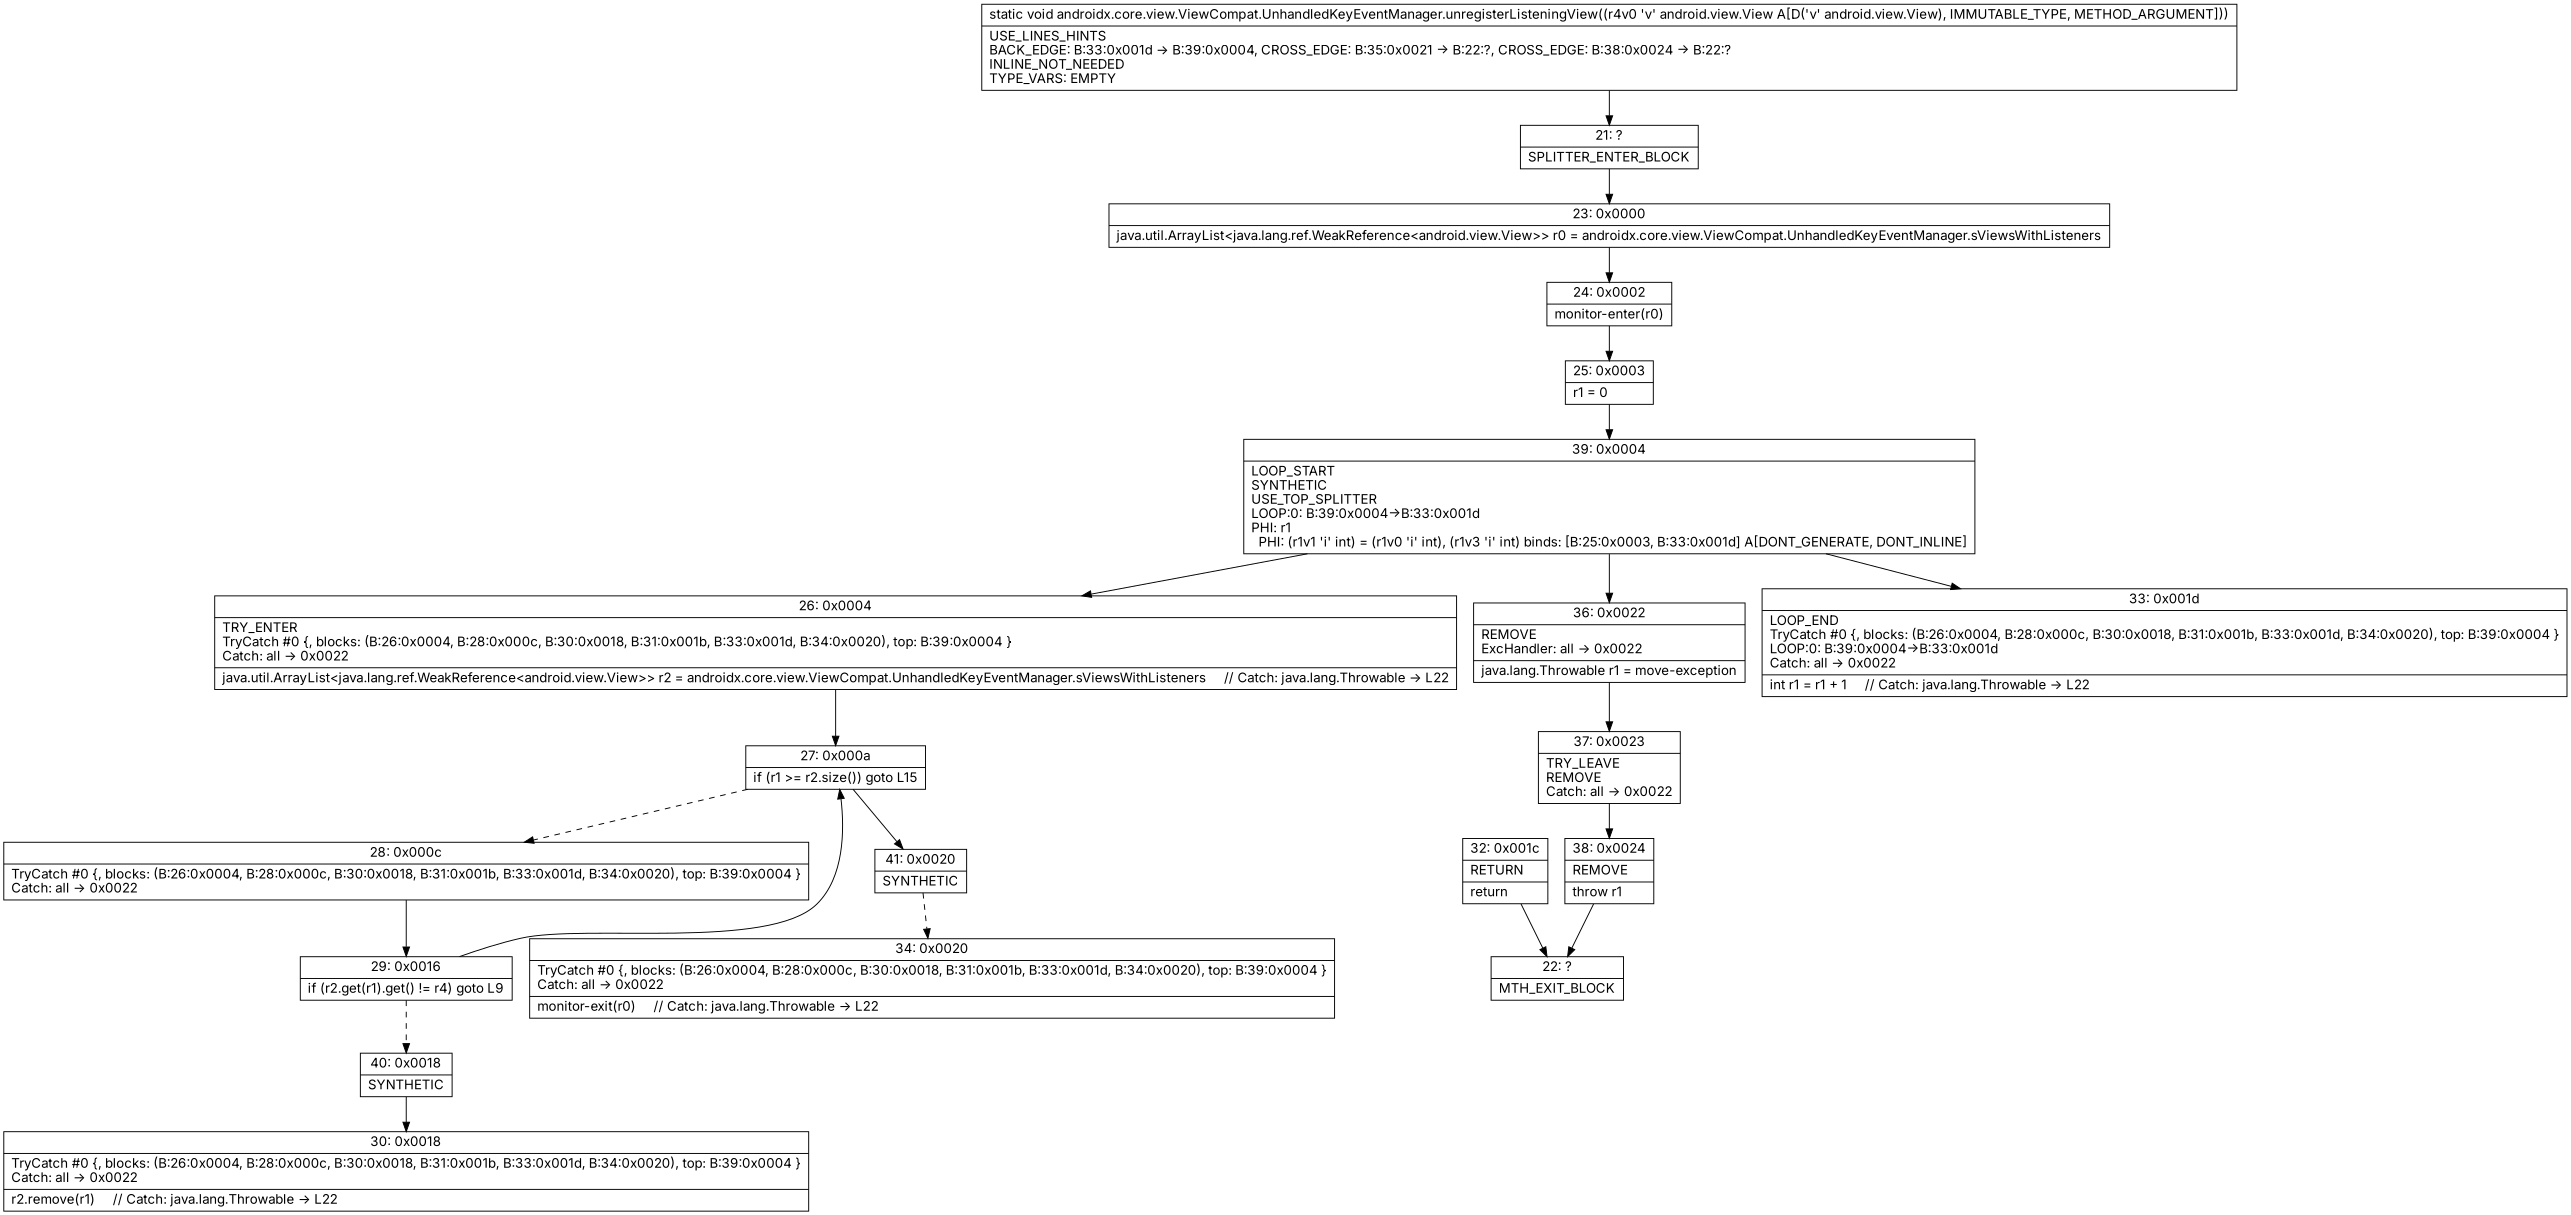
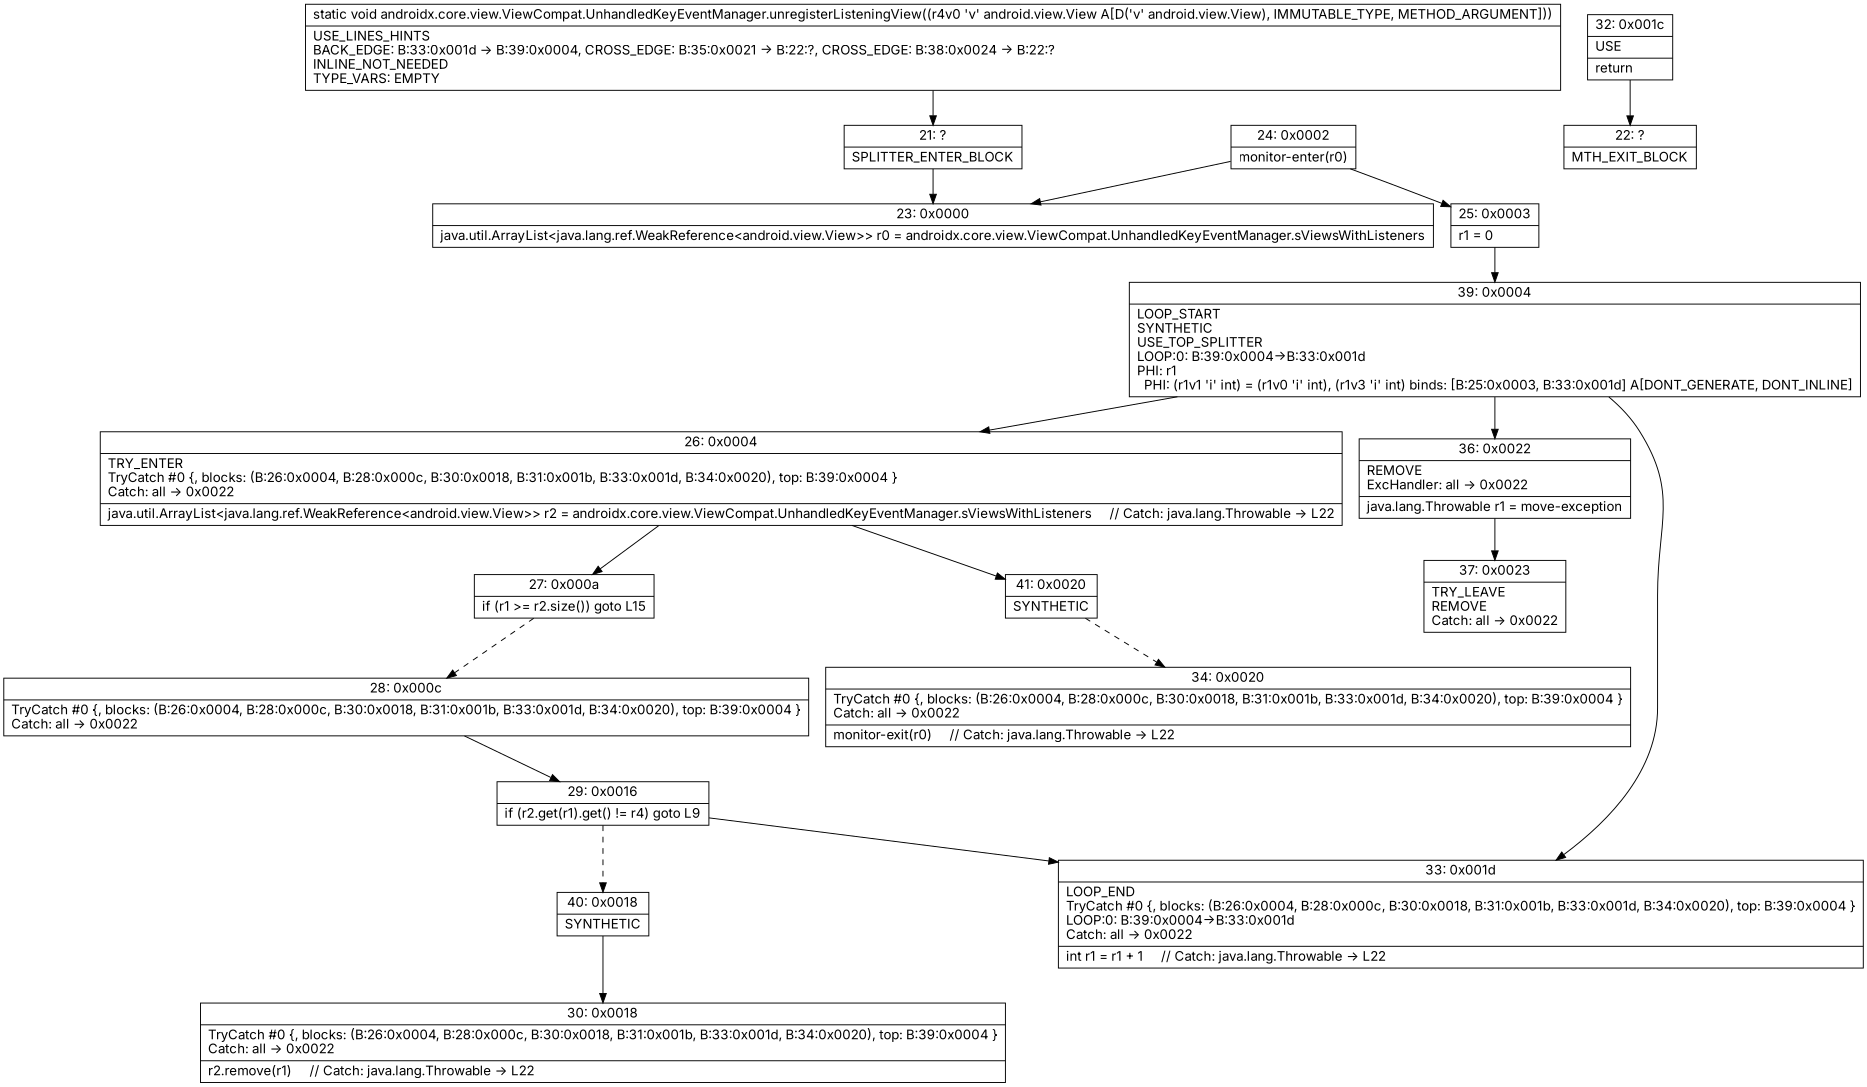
(1609, 260) -> (1136, 182)
(875, 816) -> (924, 551)
(1497, 871) -> (1608, 47)
(1609, 871) -> none
(695, 932) -> (879, 839)
